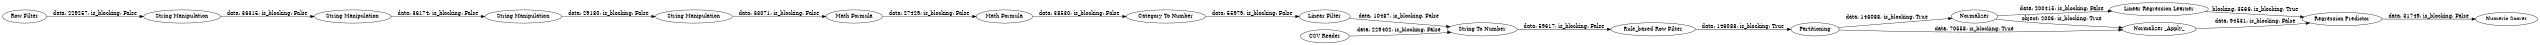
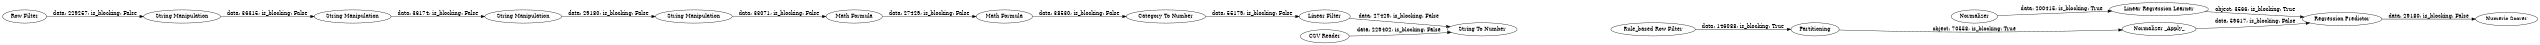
(2062, 9) -> (2062, 9)
(2255, 10) -> (2255, 10)
(1252, 14) -> (1252, 14)
(1399, 16) -> (1399, 16)
(2429, 16) -> (2429, 16)
(2255, 21) -> (2255, 21)
(1893, 23) -> none
(2057, 24) -> none
(1562, 29) -> none
(1974, 29) -> (1974, 29)
